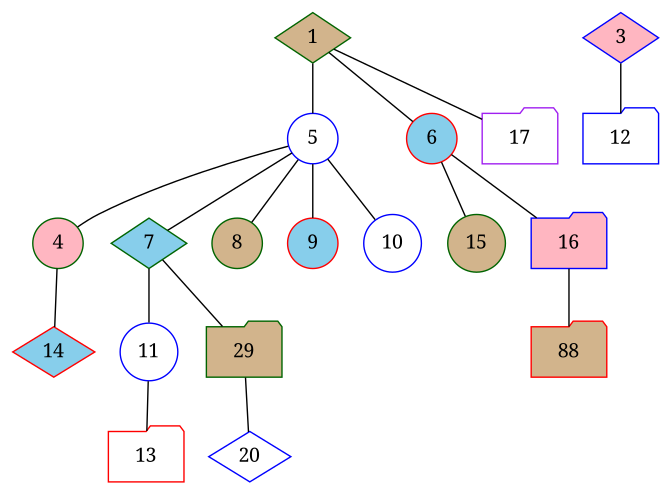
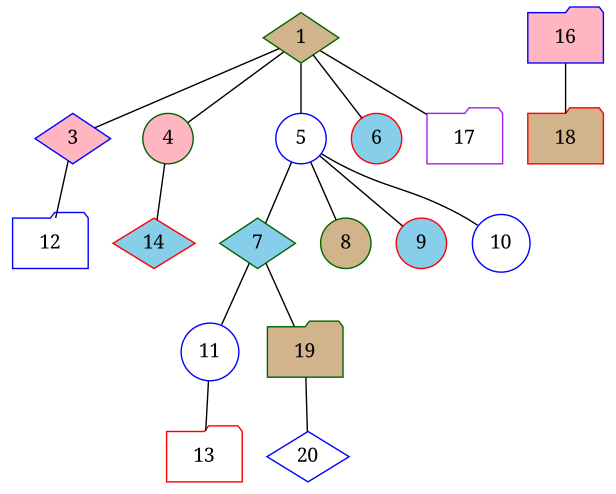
none -> (187, 88)
(180, 180) -> (236, 87)
(494, 186) -> none
(477, 243) -> none
(244, 352) -> (305, 352)
(569, 352) -> (566, 139)
